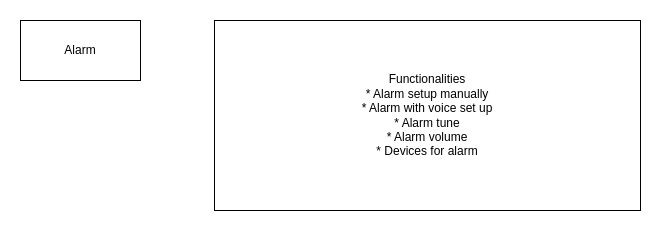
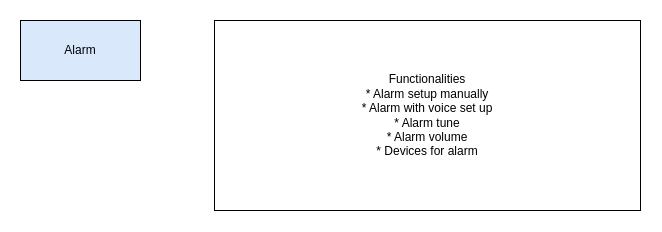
(81, 51) -> (81, 51)
